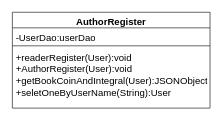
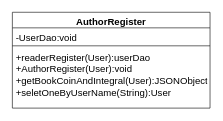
(58, 38) -> (48, 38)
(112, 81) -> (112, 81)
